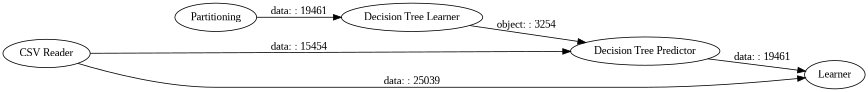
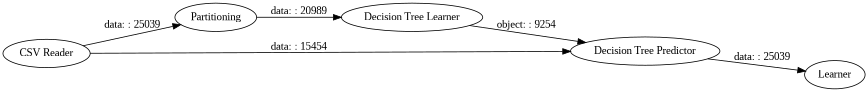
(299, 11) -> (299, 11)
(527, 25) -> (527, 25)
(762, 57) -> (762, 57)
(437, 87) -> (128, 36)
